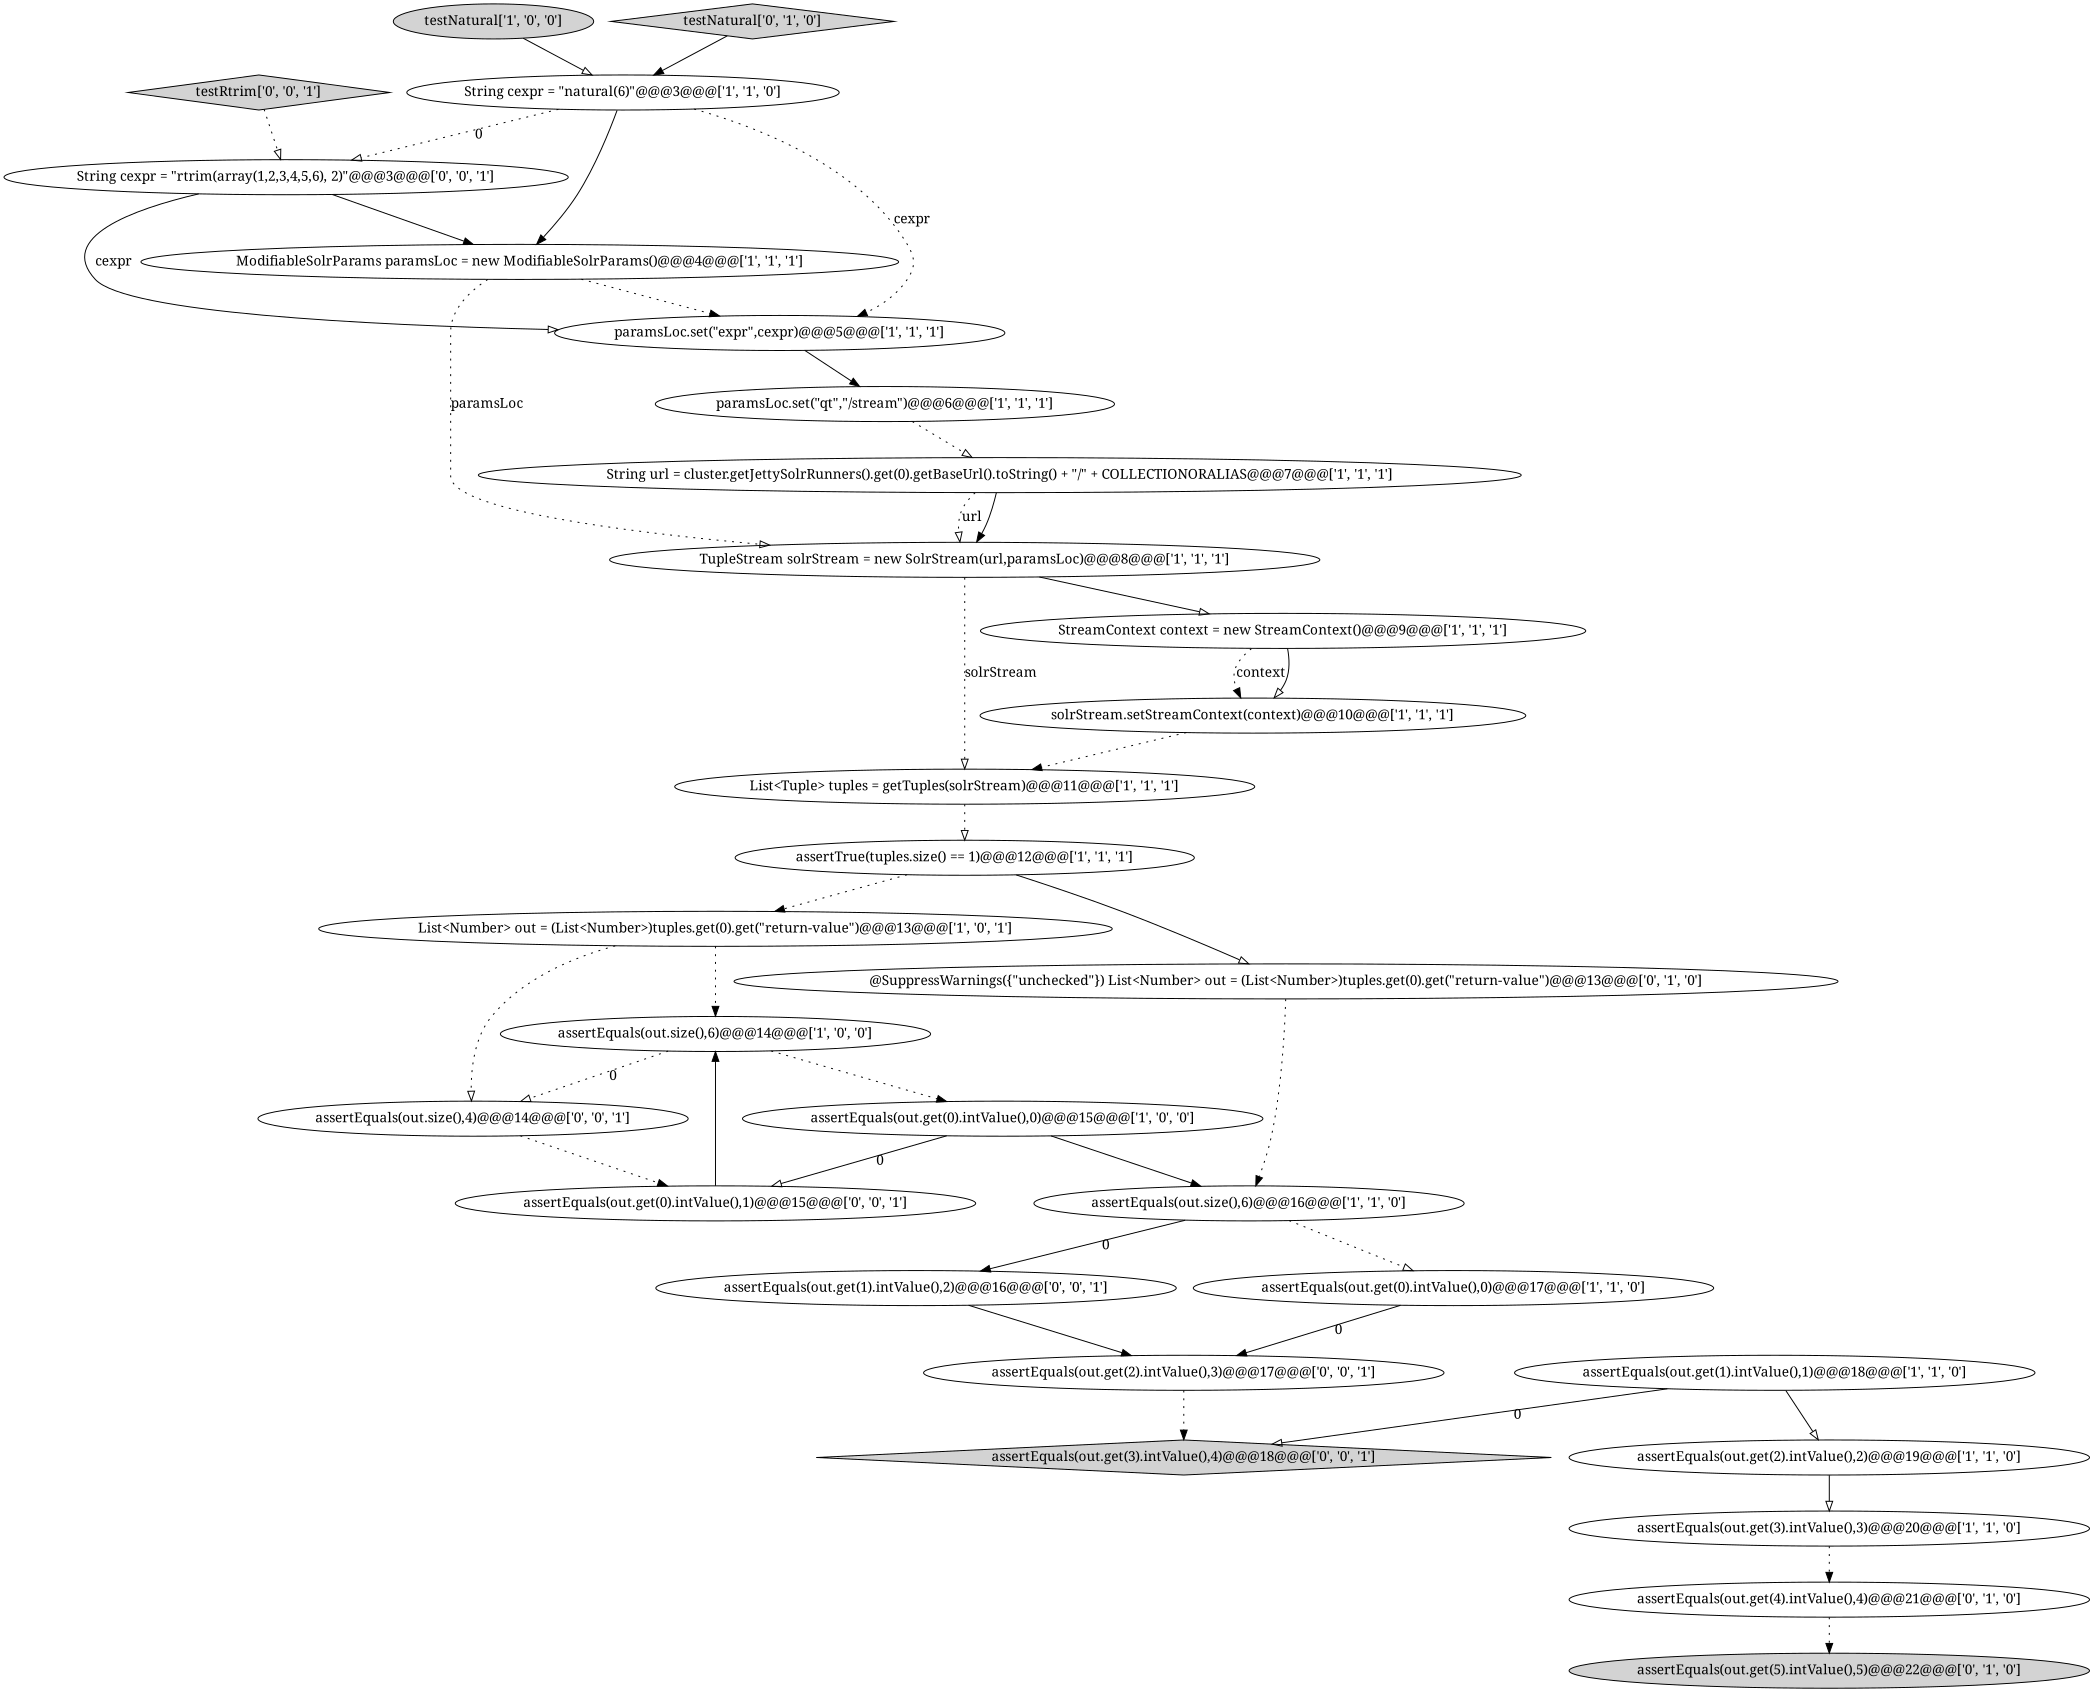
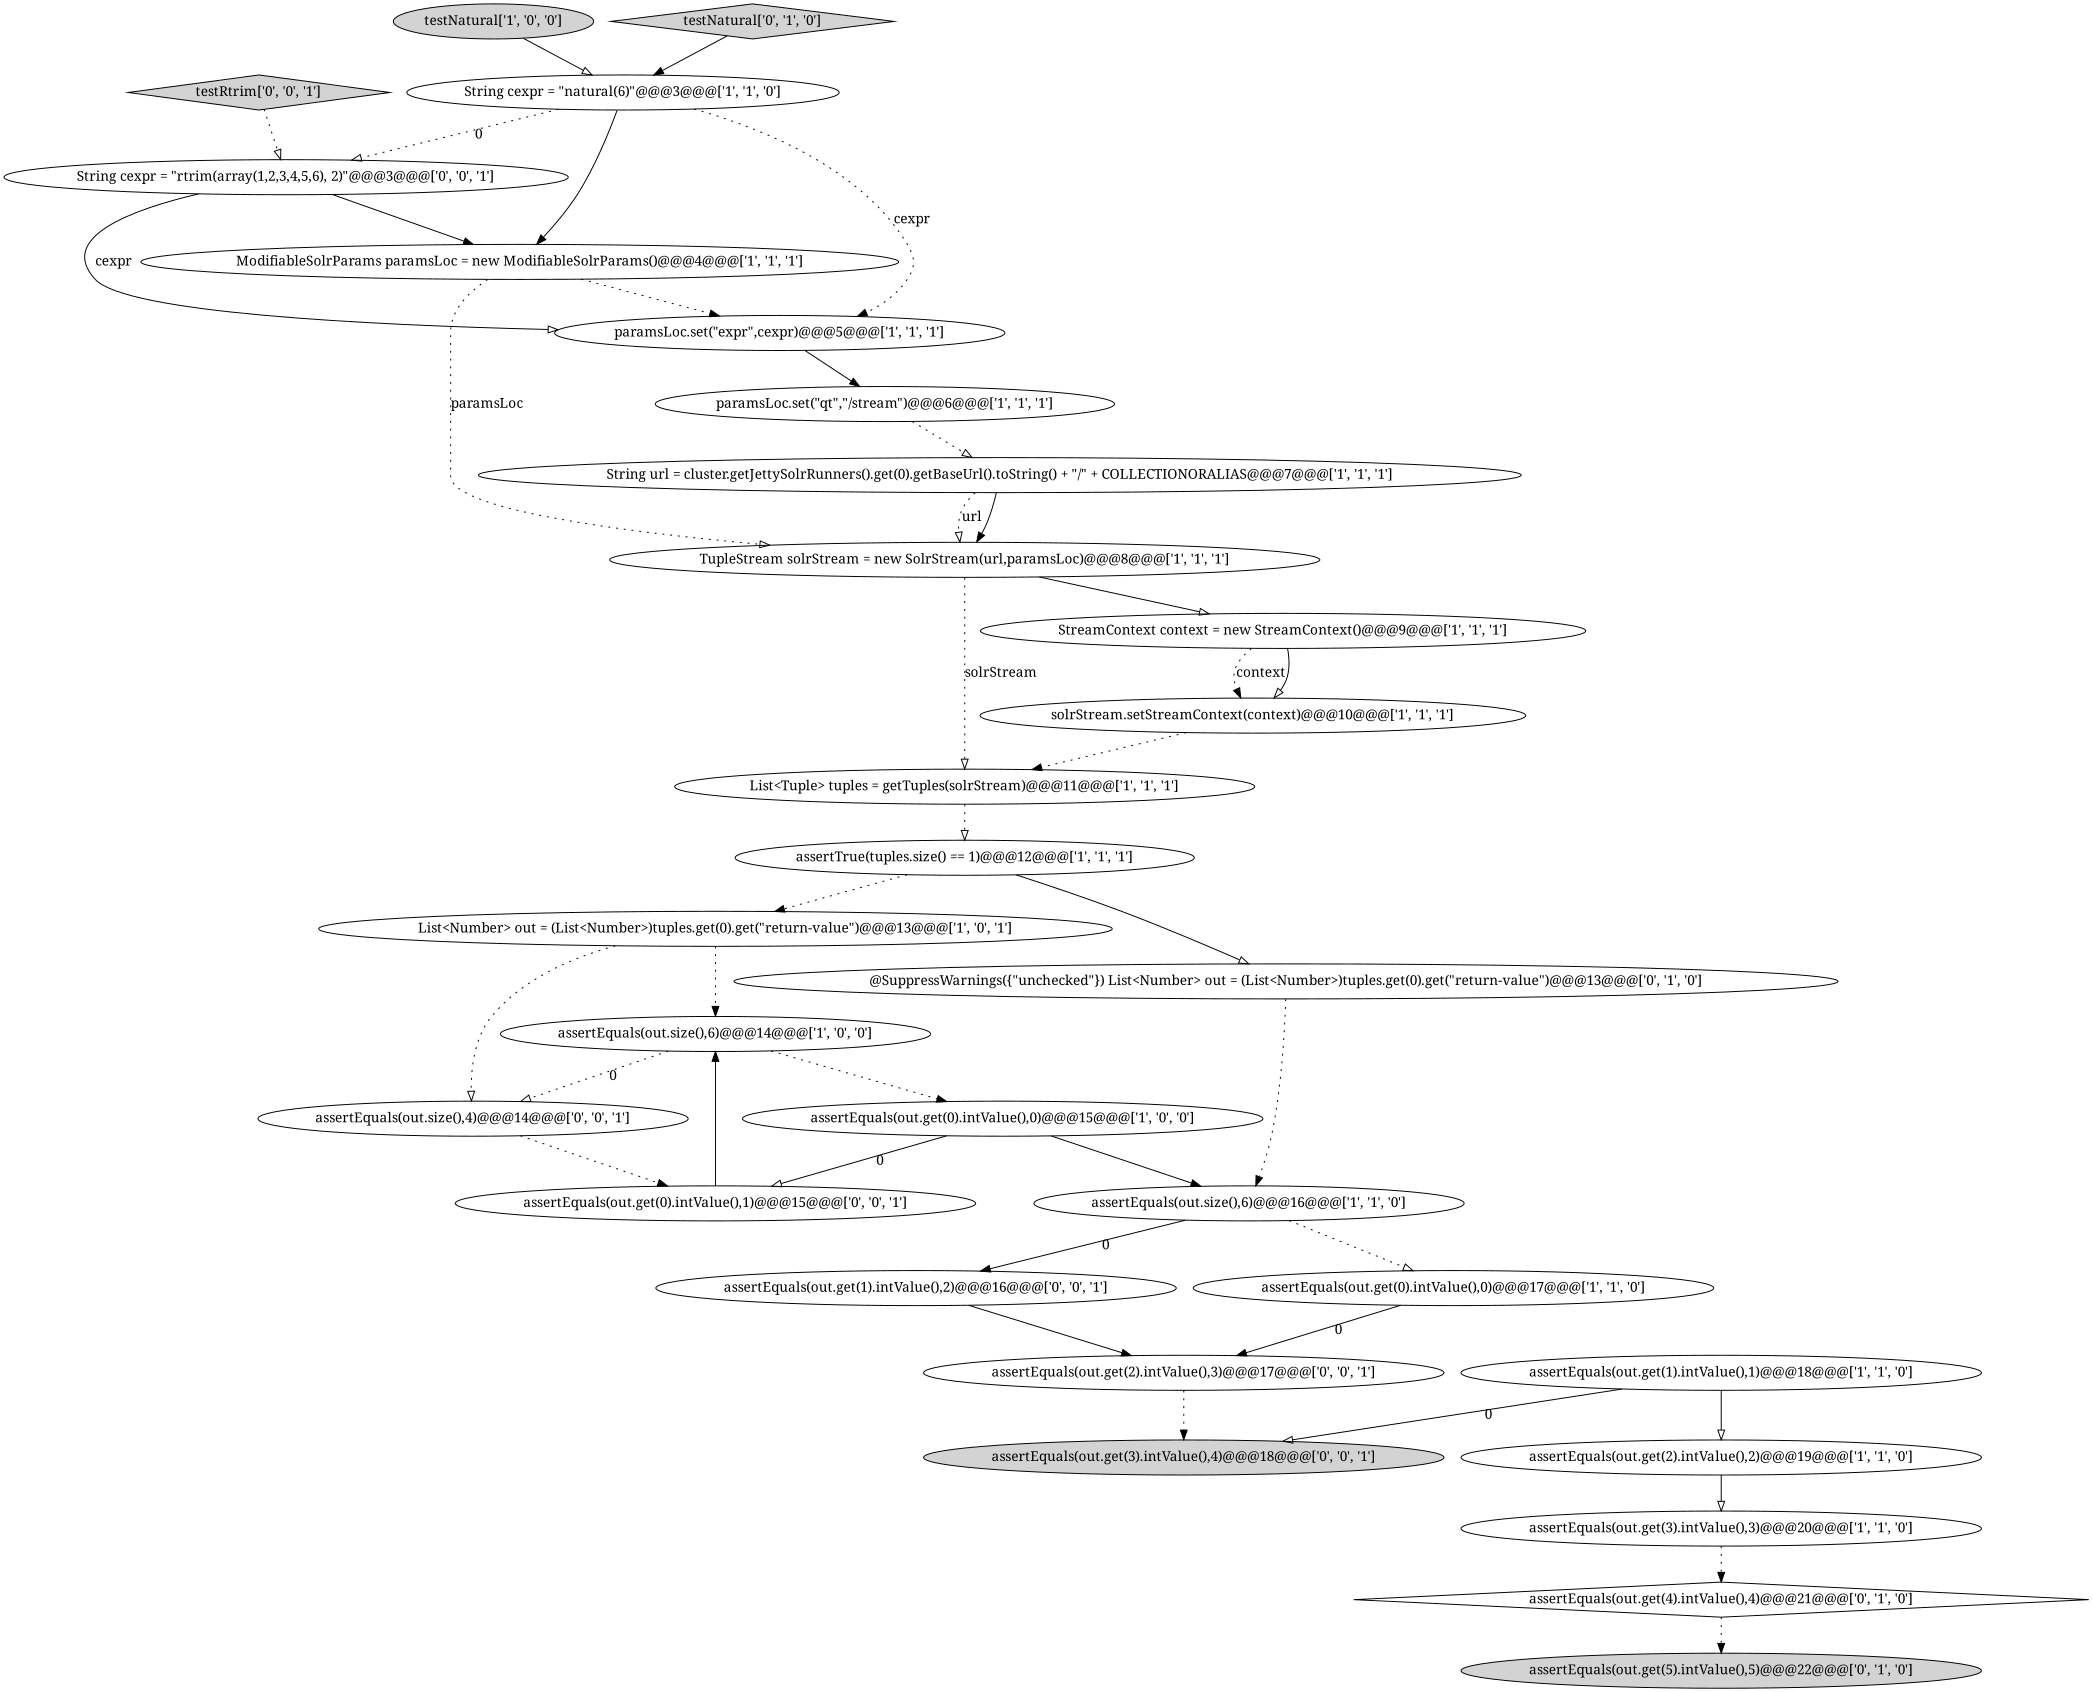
(1184, 1457) -> (1184, 1457)
(1829, 1600) -> (1721, 1600)
